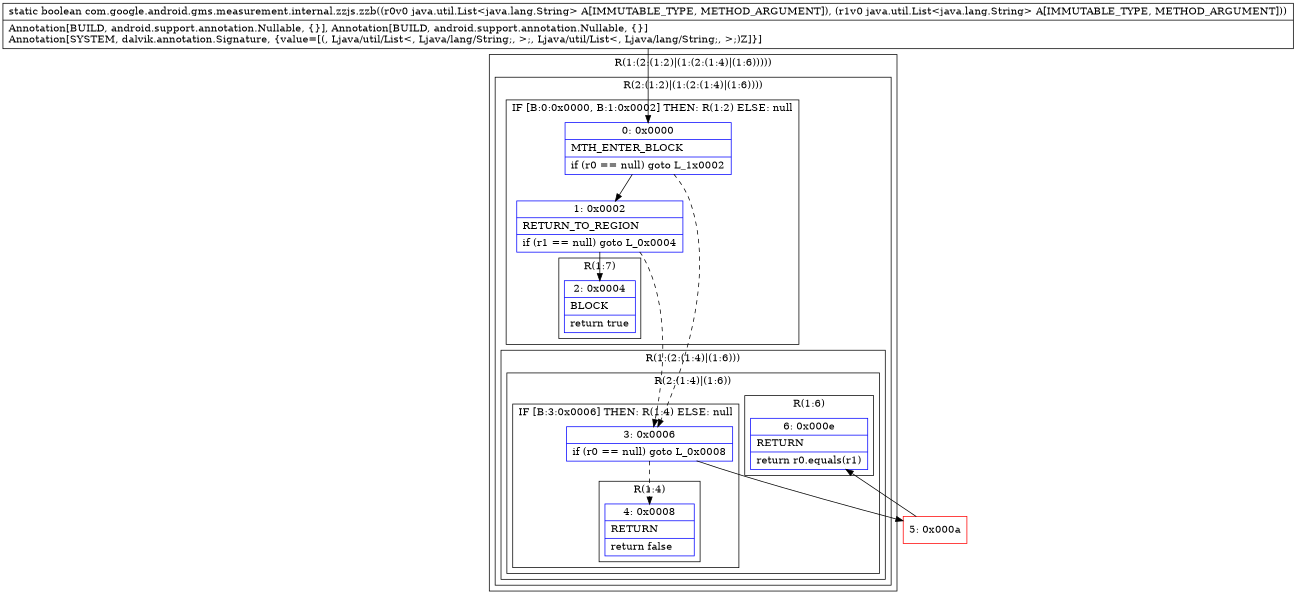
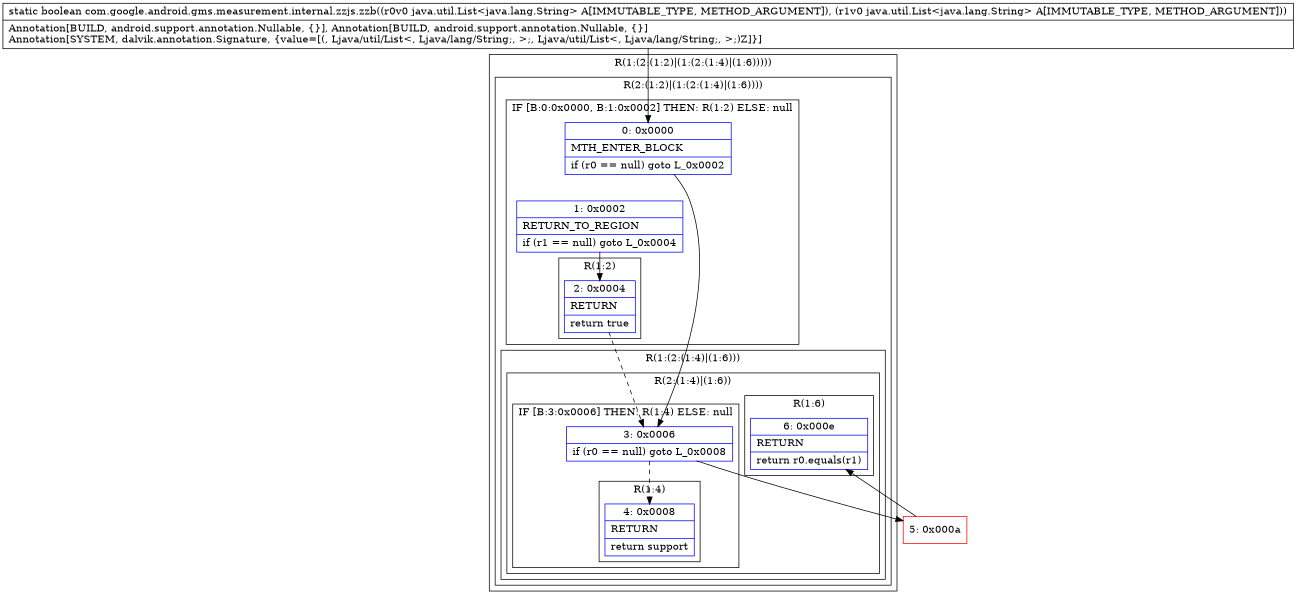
(648, 165) -> (648, 165)
(626, 185) -> none
(600, 266) -> (600, 266)
(697, 297) -> (697, 297)
(589, 306) -> (594, 306)
(662, 334) -> (626, 378)
(642, 547) -> (650, 547)
